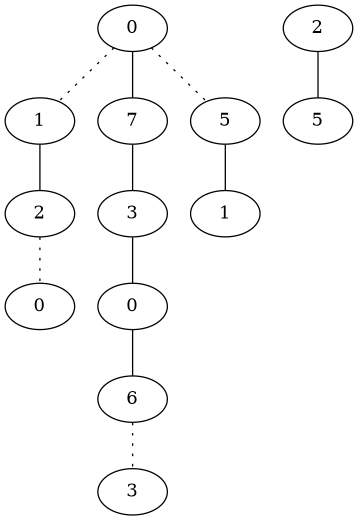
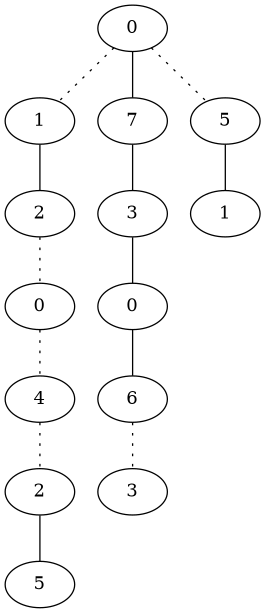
none -> (40, 399)
